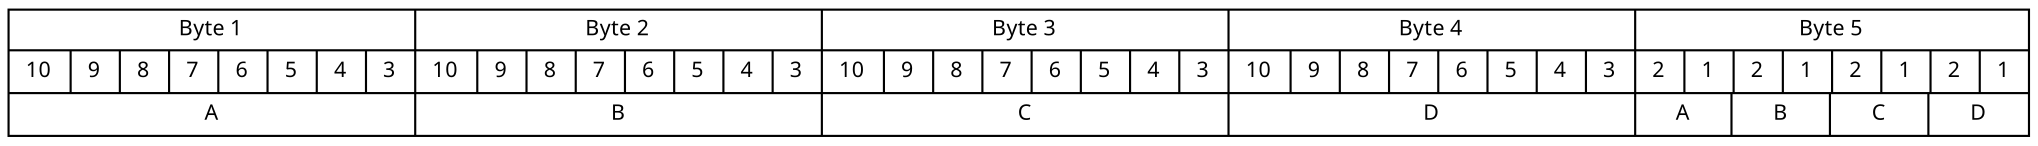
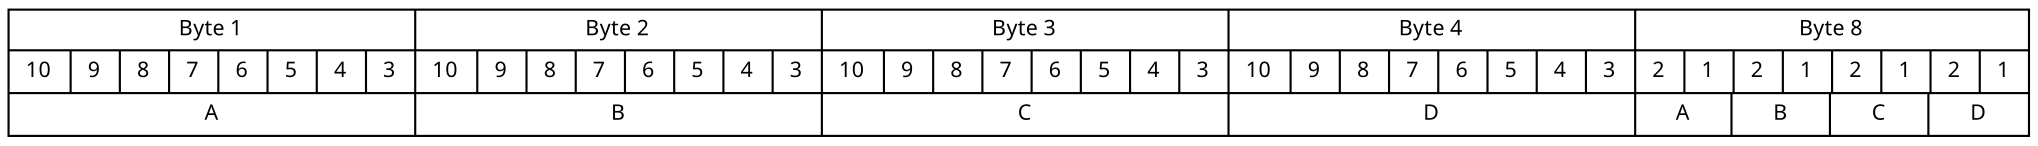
(1832, 29) -> (1832, 29)
